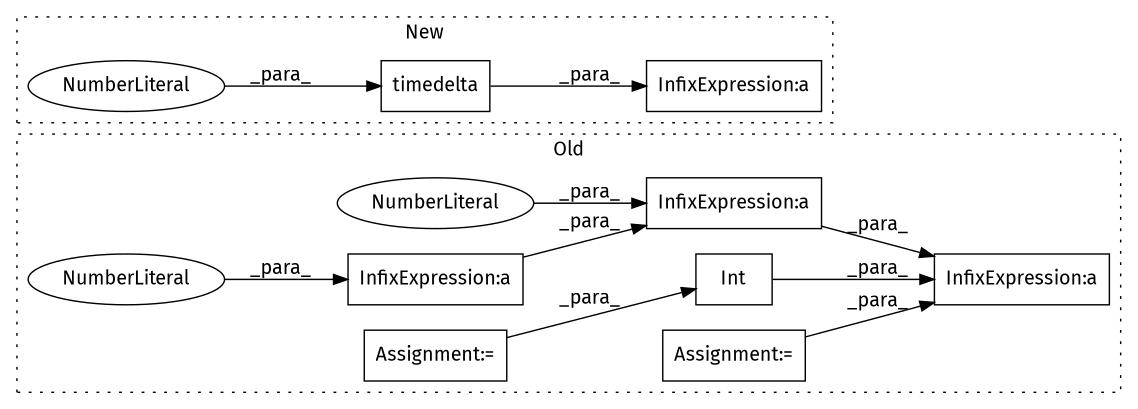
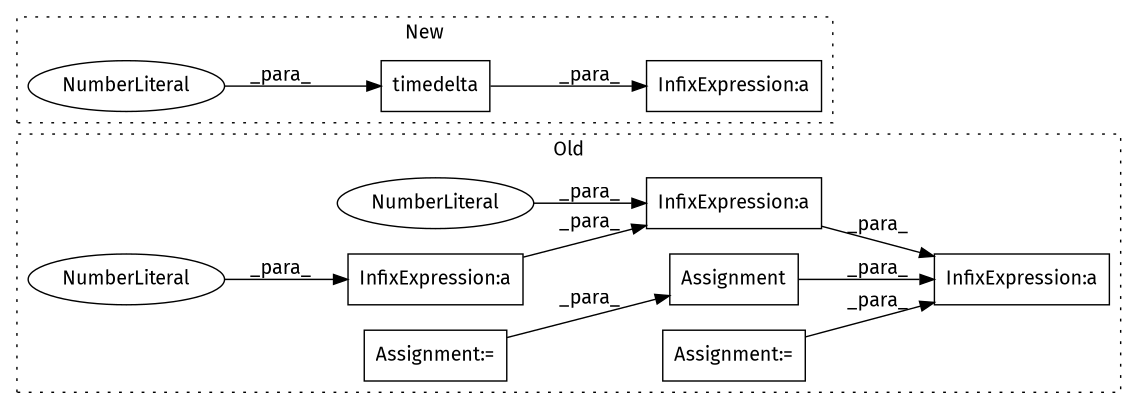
(734, 279) -> (734, 279)
